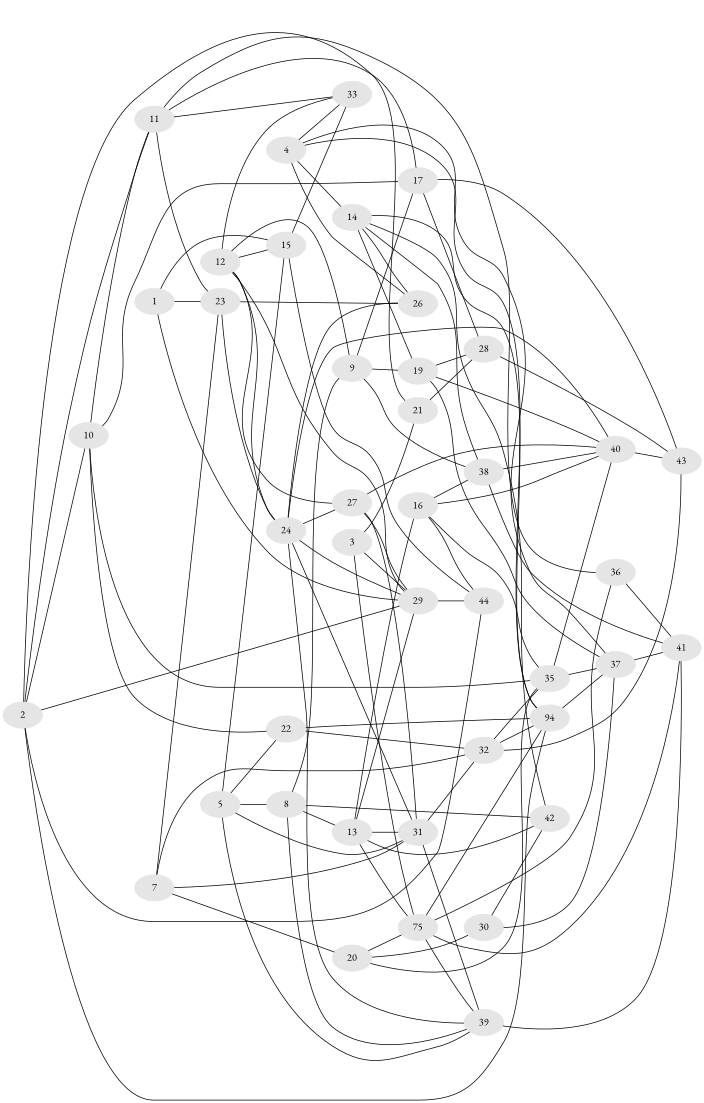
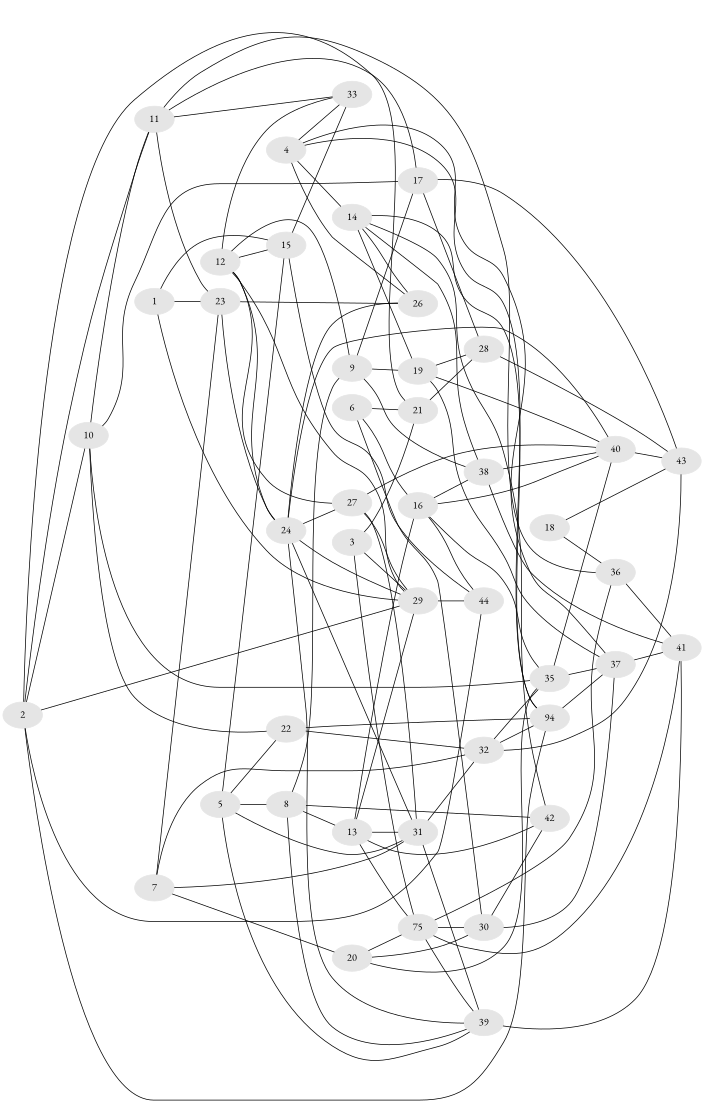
none -> (352, 408)
none -> (550, 528)
(484, 823) -> (456, 927)
